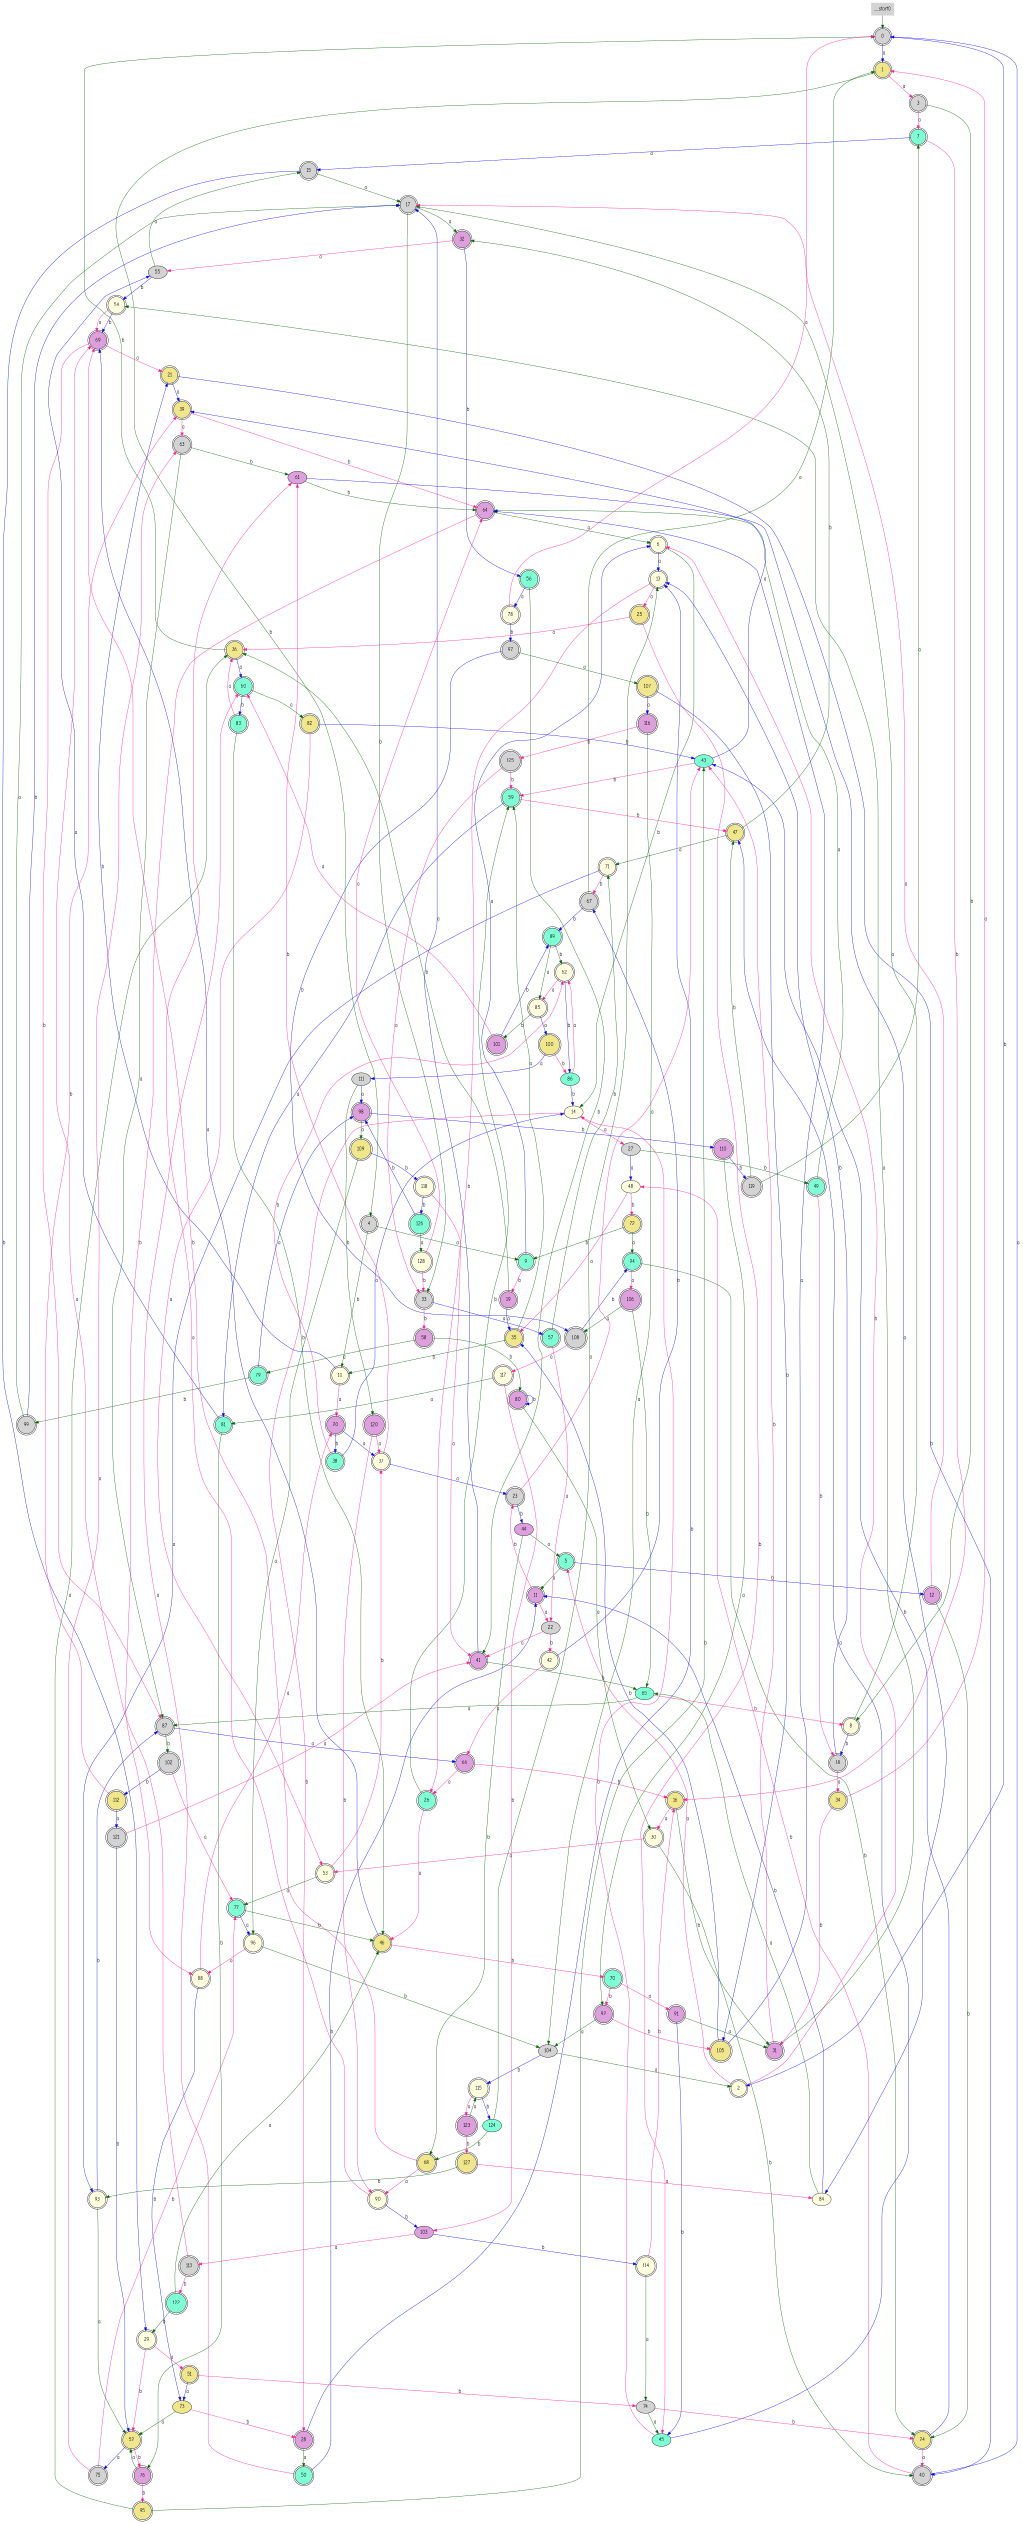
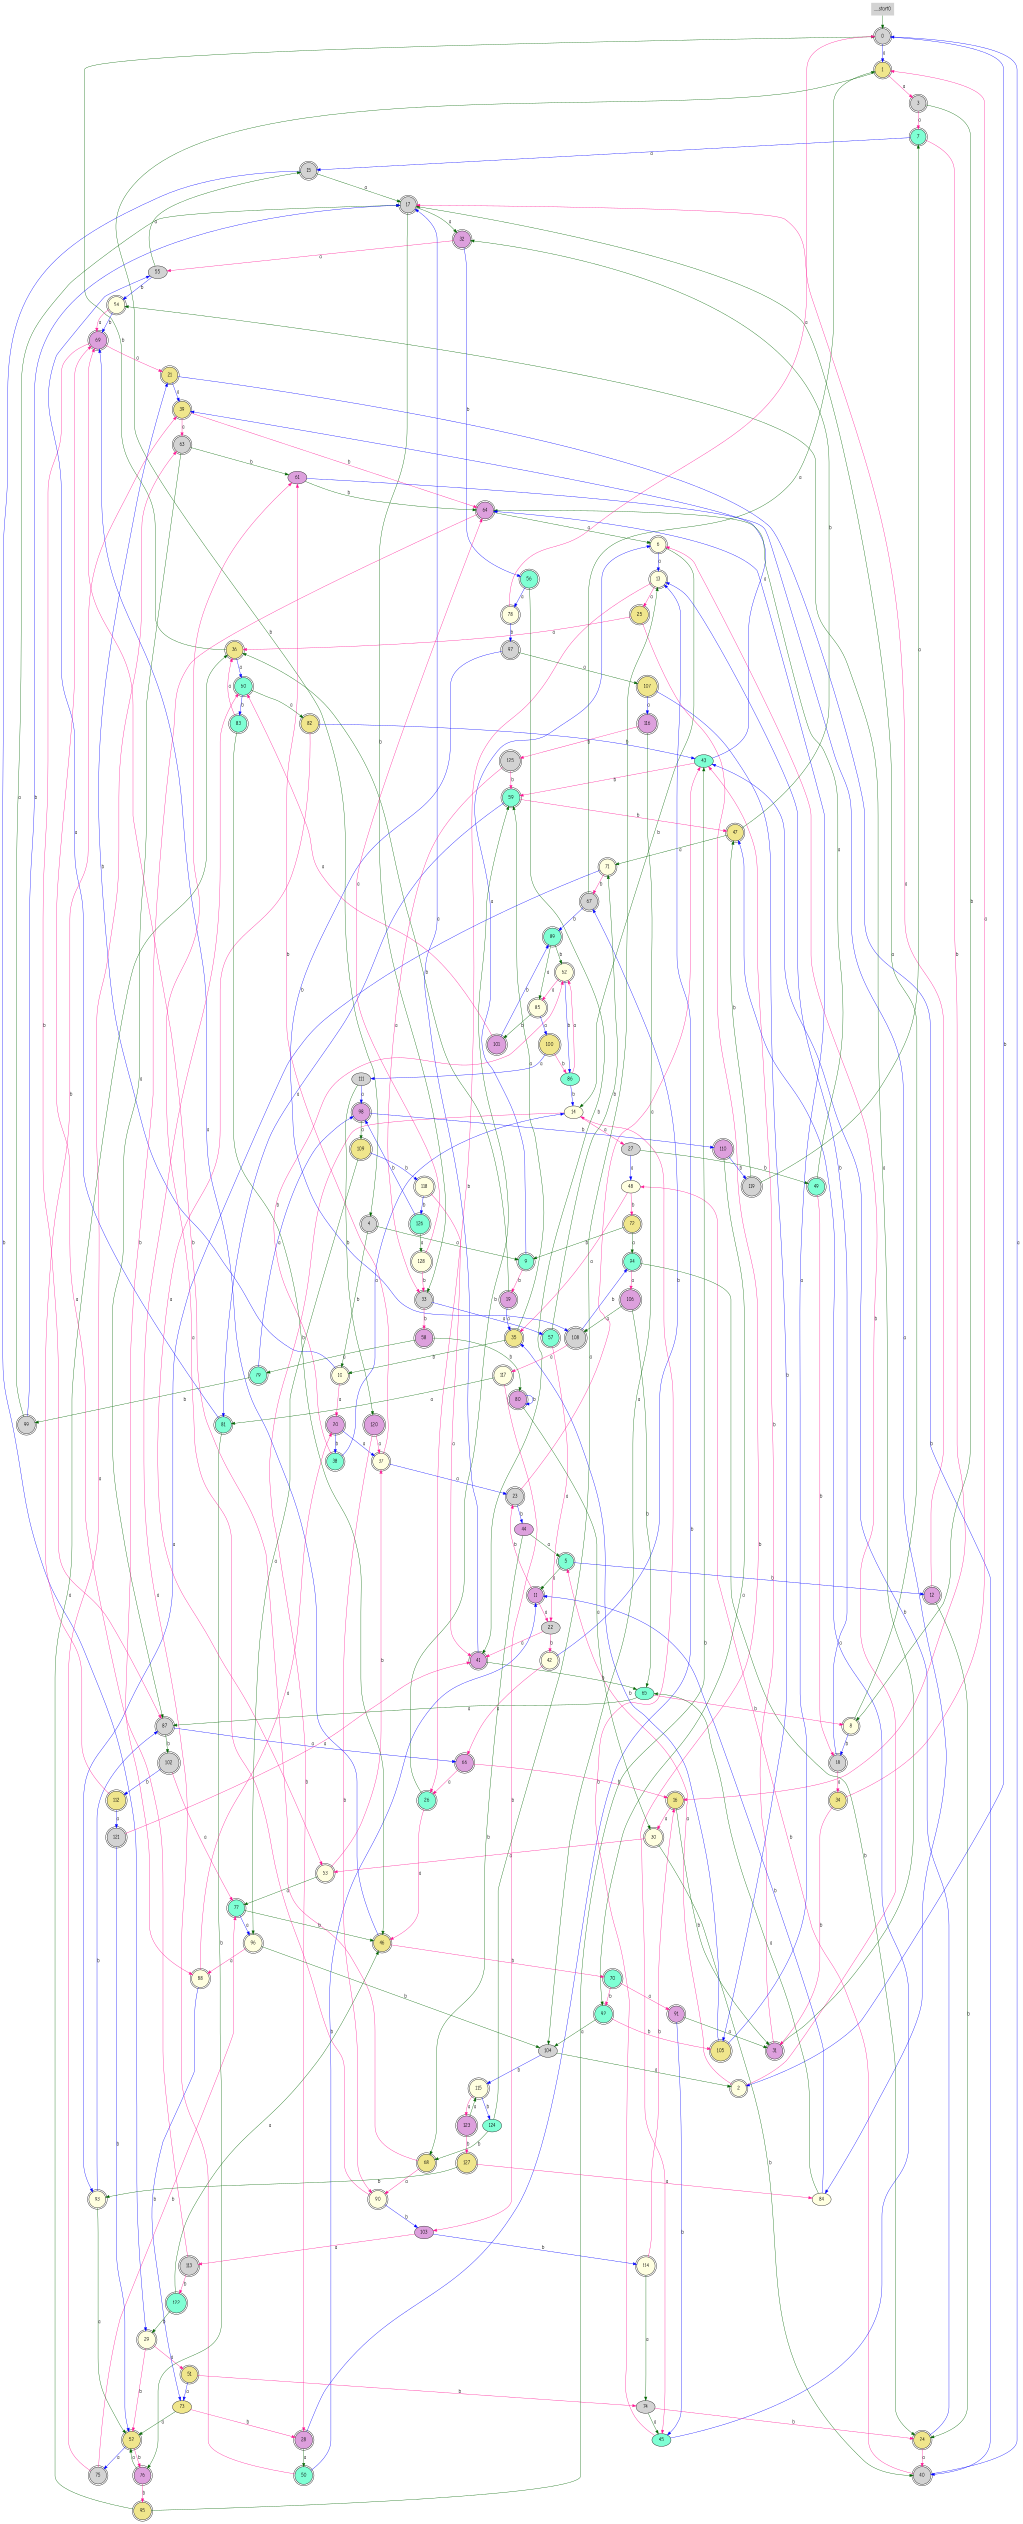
(604, 2014) -> (604, 2014)
